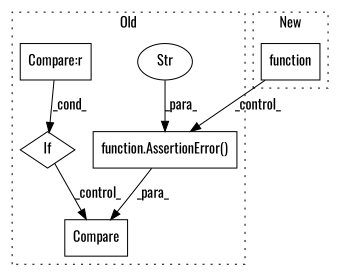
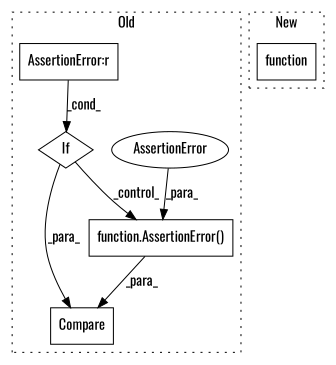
(56, 62) -> (69, 62)
(165, 62) -> (170, 150)
(232, 103) -> (100, 189)
(98, 194) -> (64, 238)
